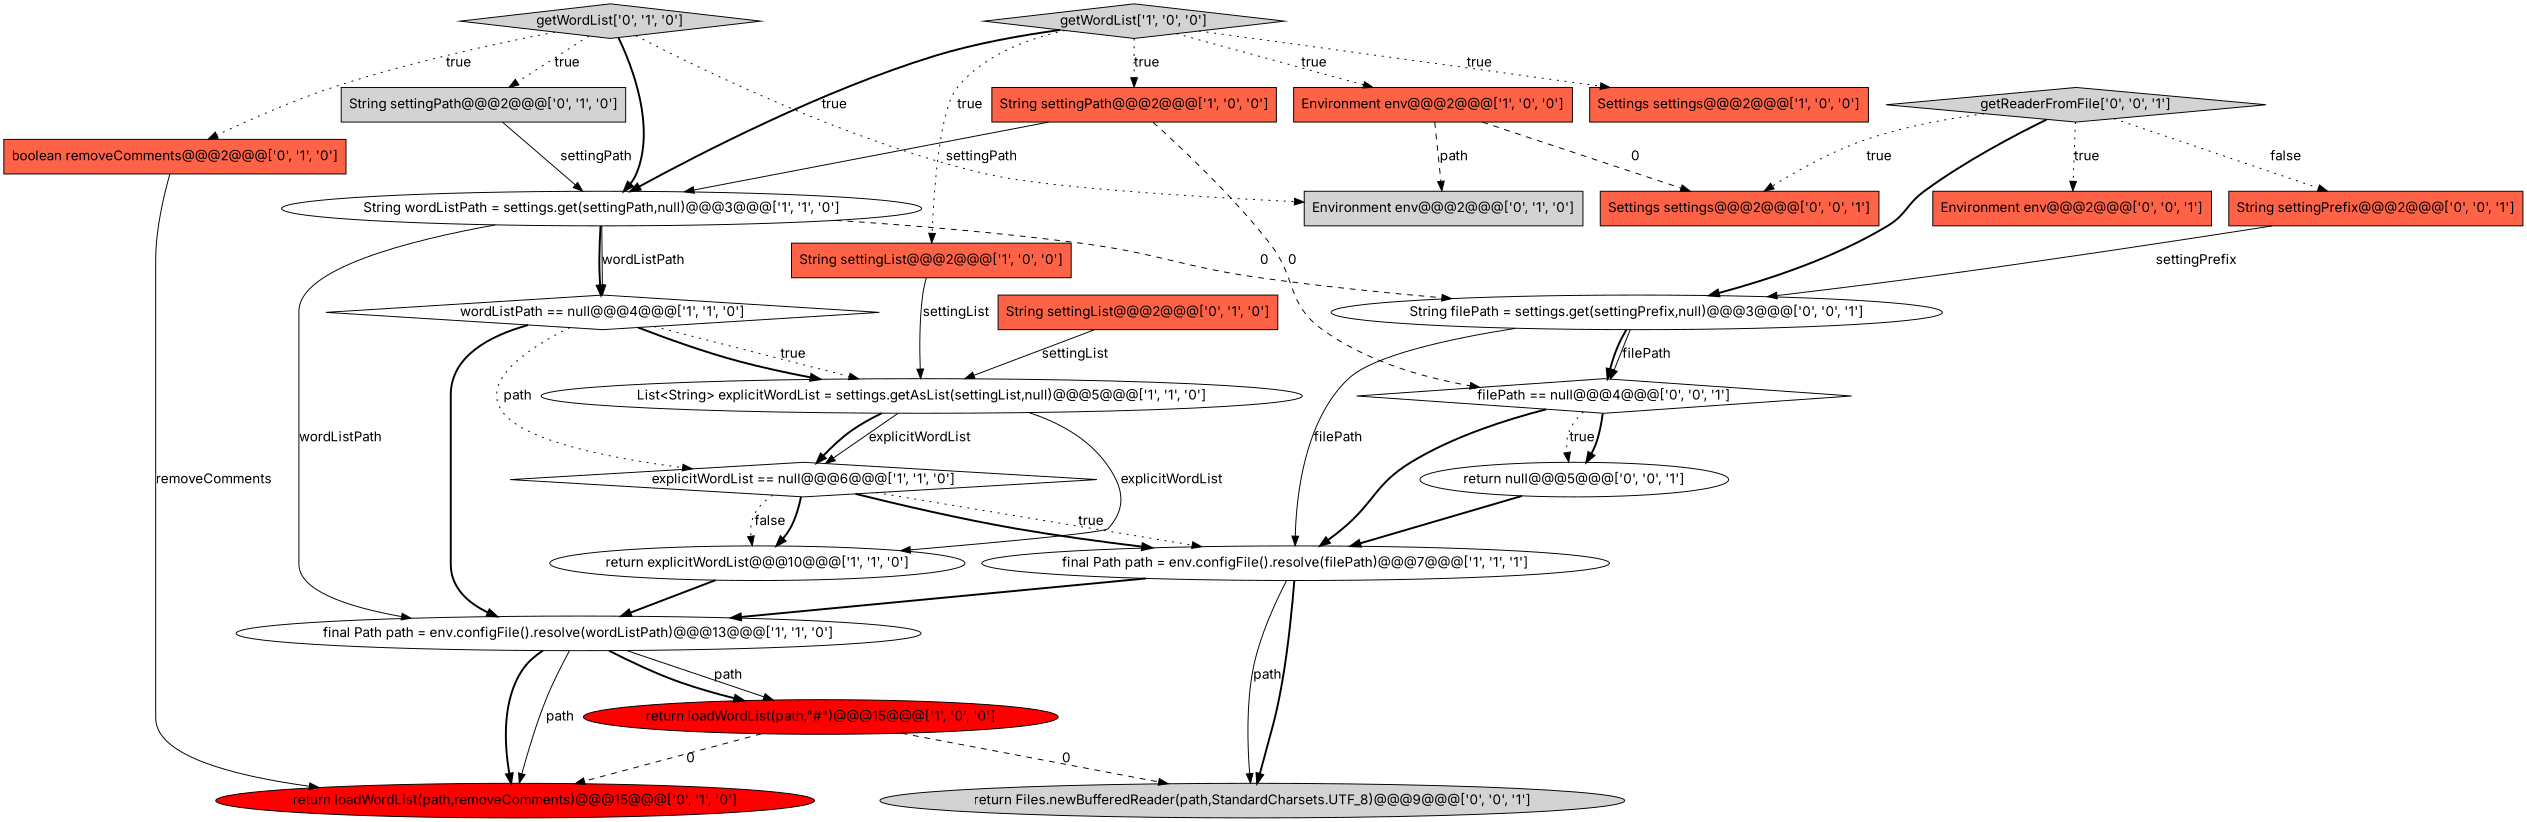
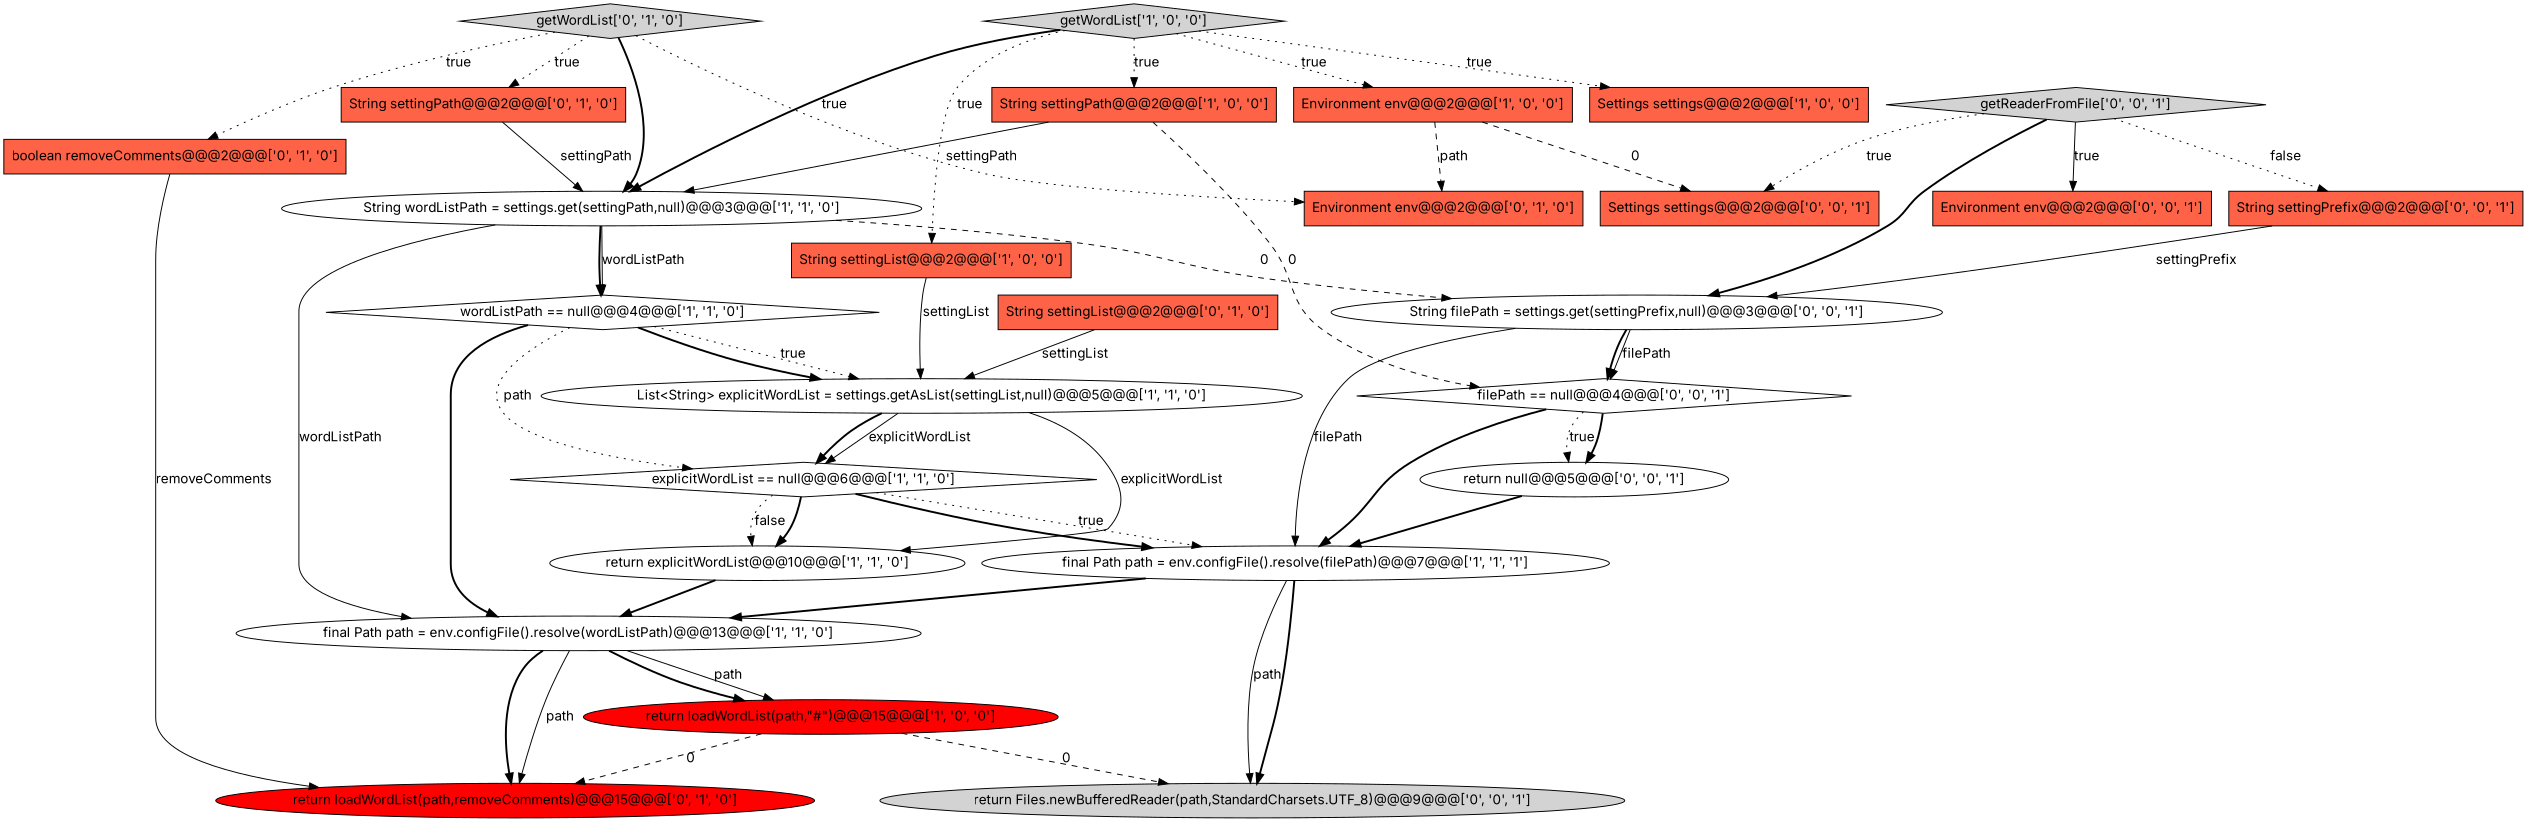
(483, 105) -> (483, 105)
(2074, 152) -> (2074, 152)
(1444, 209) -> (1444, 209)
